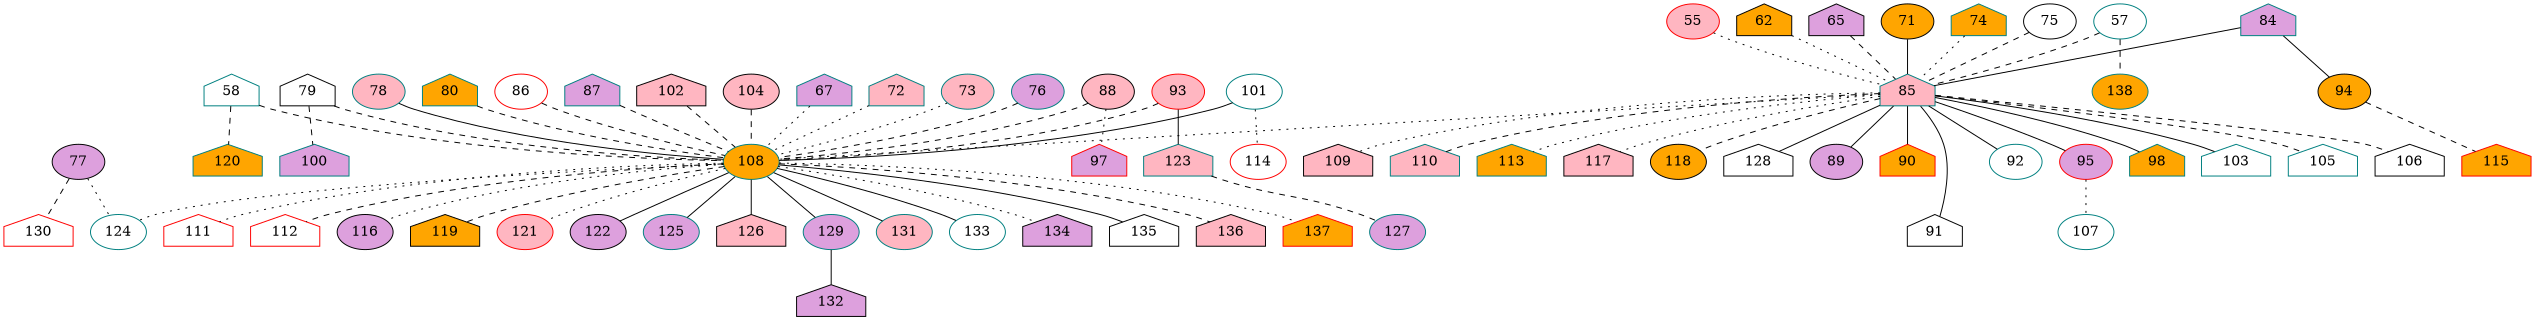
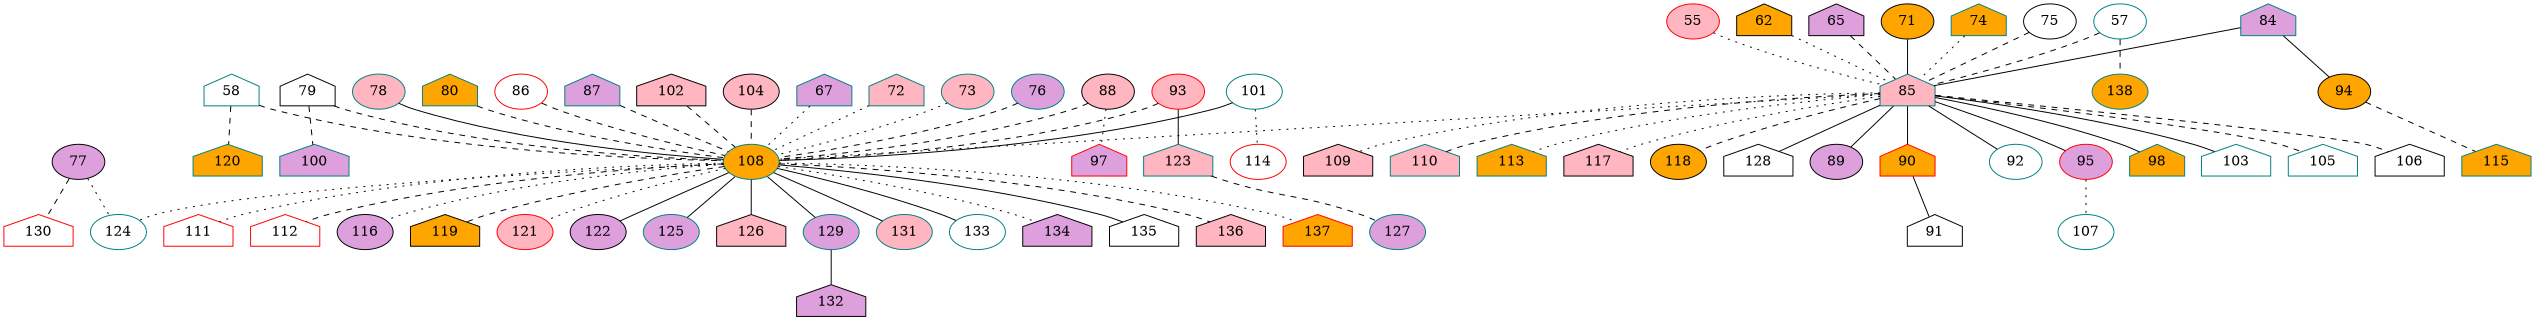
(1946, 158) -> (1921, 196)
(2496, 162) -> (2496, 162)
